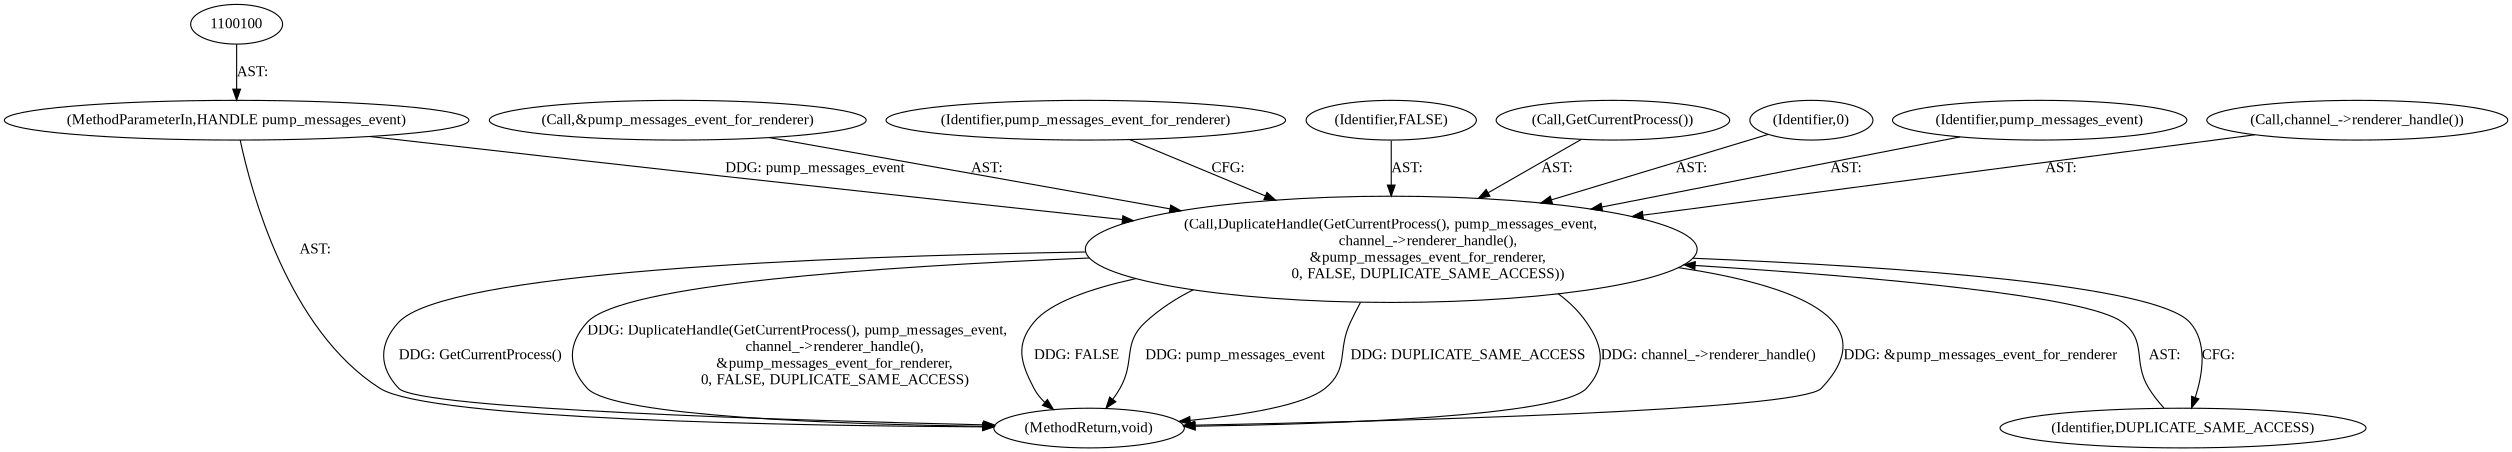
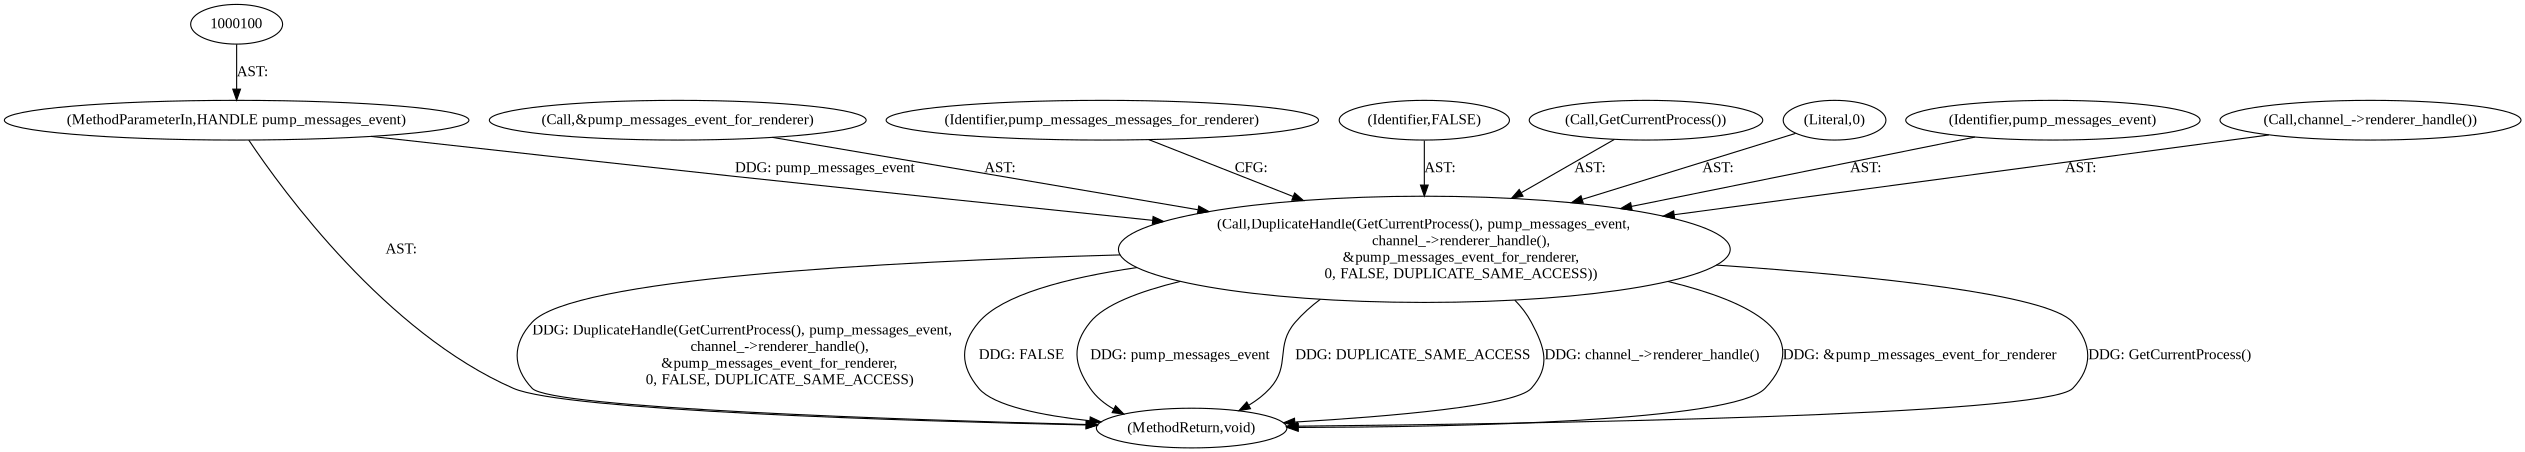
(237, 24) -> (237, 24)
(1086, 120) -> (1102, 120)
(1811, 120) -> (1835, 120)
(2183, 428) -> none
